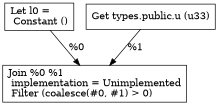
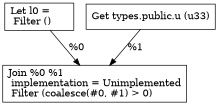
(39, 17) -> (39, 17)
